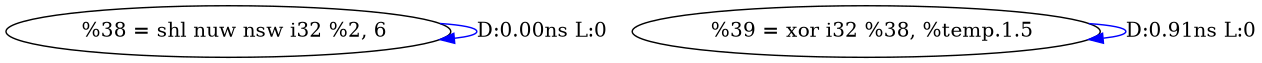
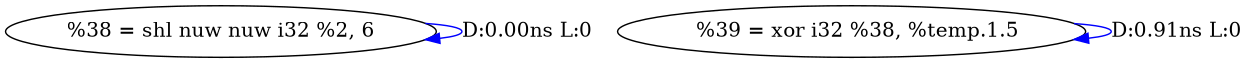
(228, 32) -> (221, 32)
